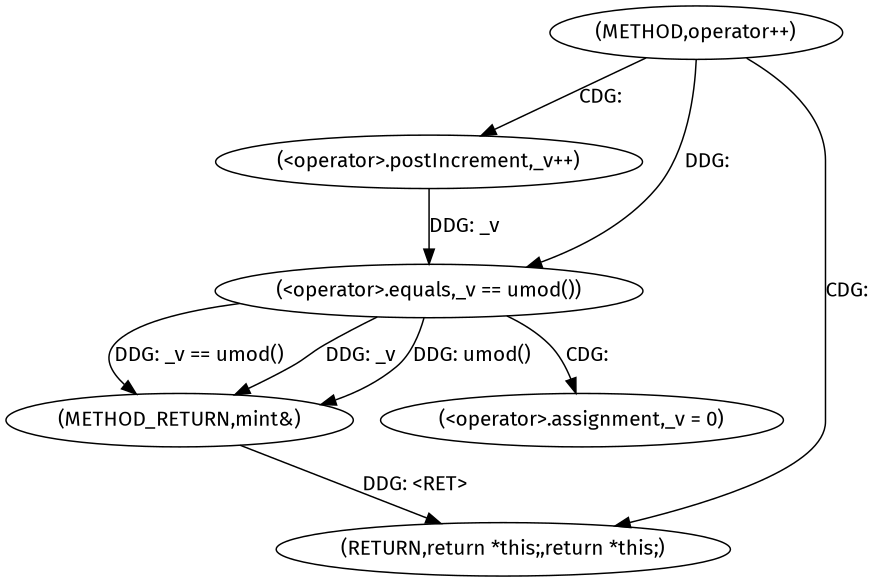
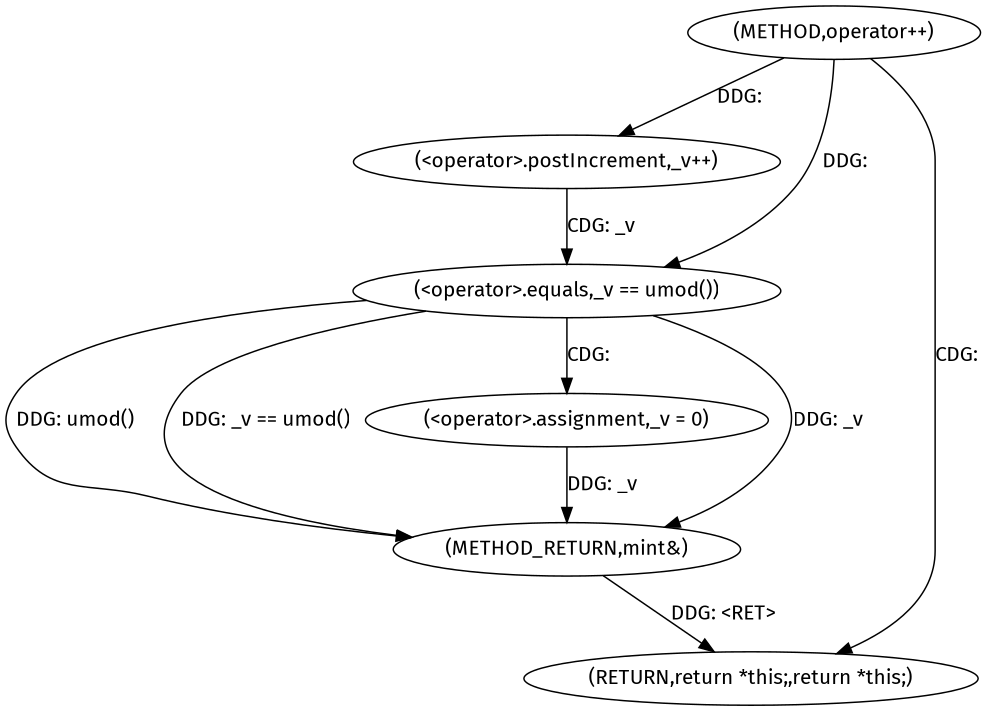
(604, 97) -> (742, 97)
(465, 226) -> (601, 226)
none -> (567, 477)
